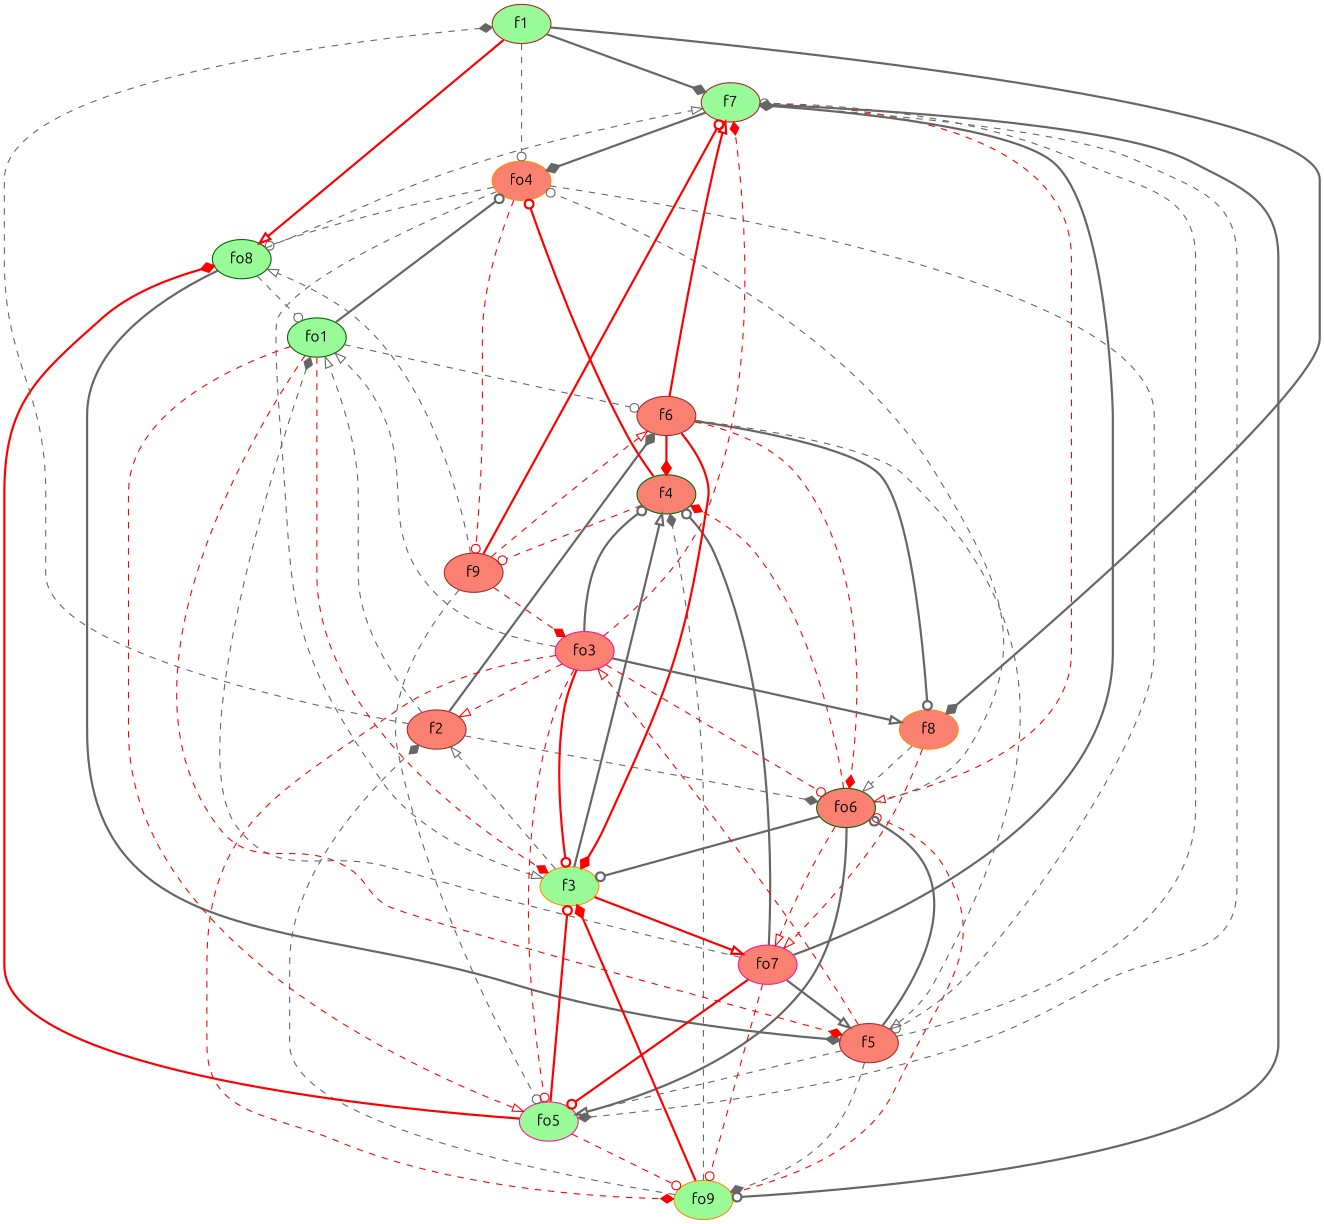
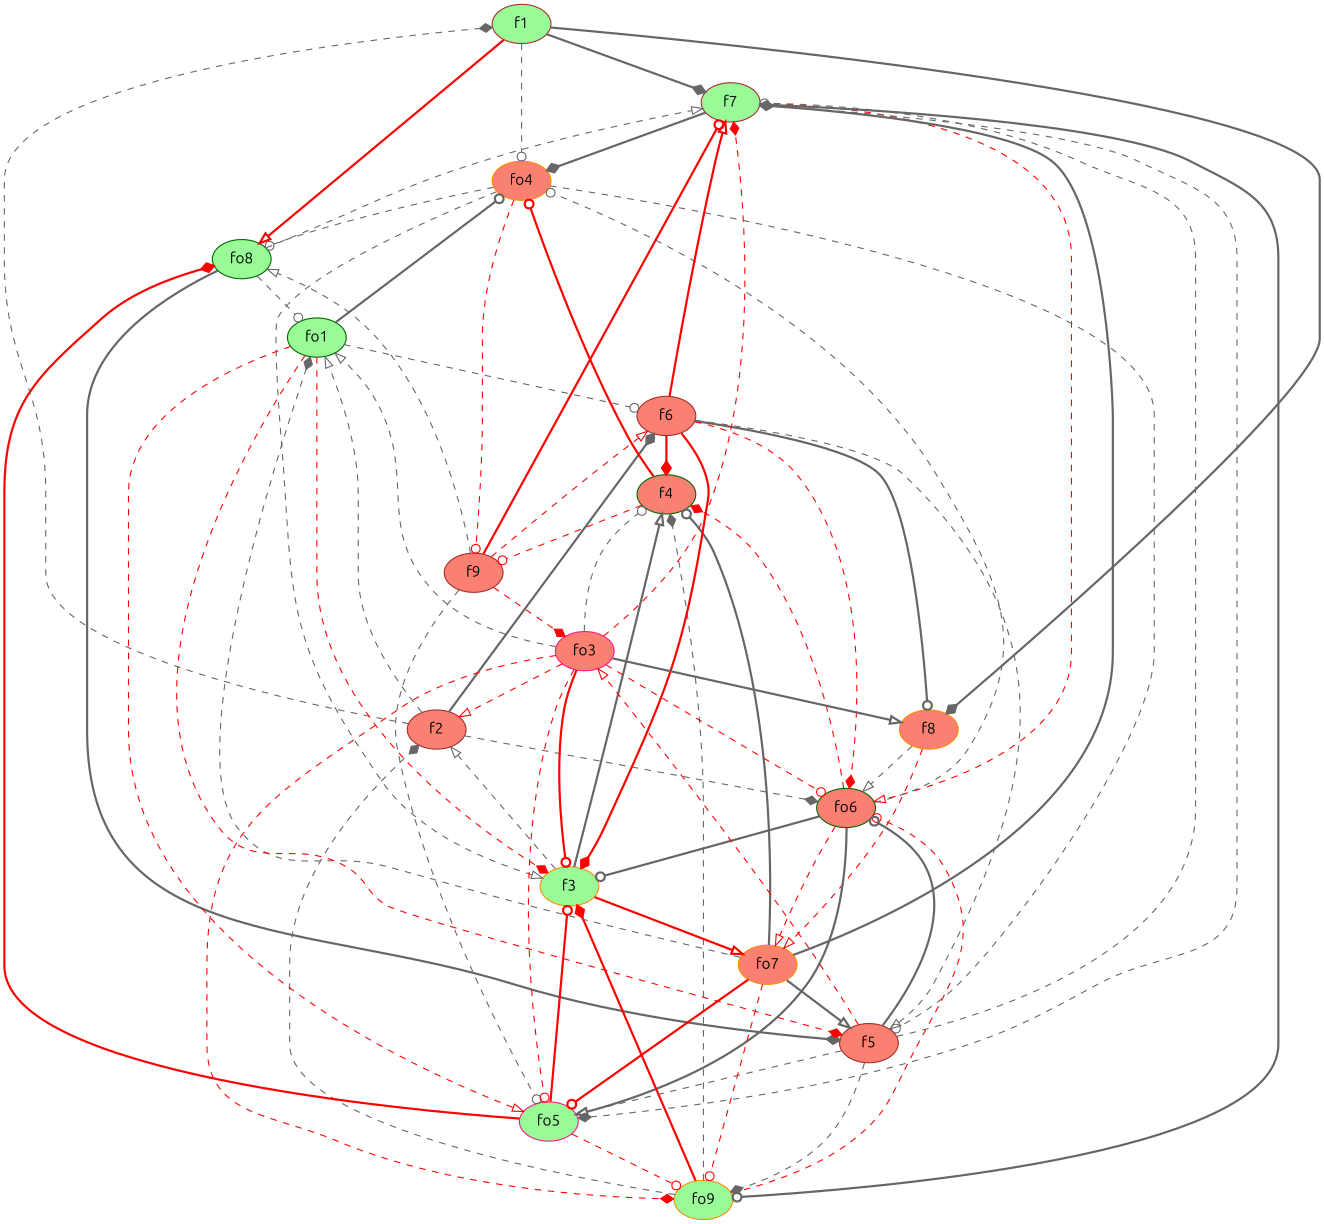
(596, 565) -> (596, 565)
(768, 965) -> (768, 965)
